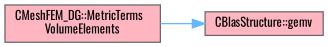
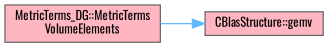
(83, 24) -> (83, 24)
